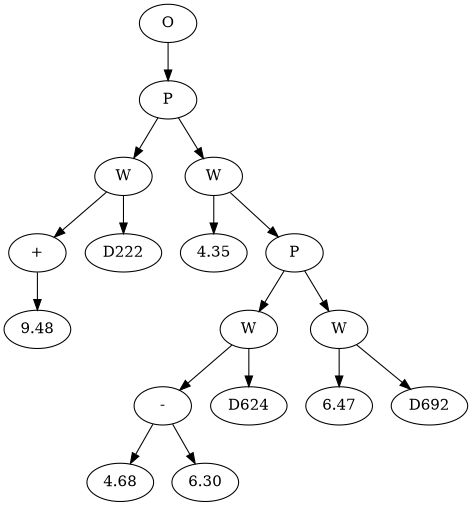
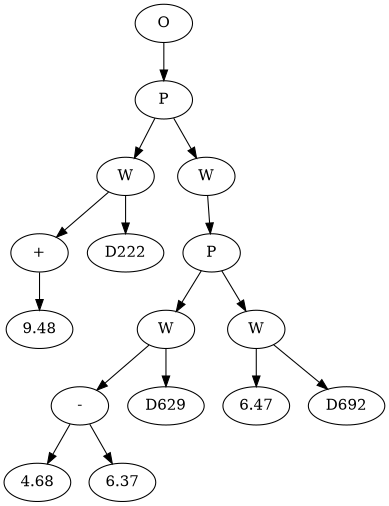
(214, 253) -> none
(249, 406) -> (166, 406)
(205, 482) -> (122, 482)
